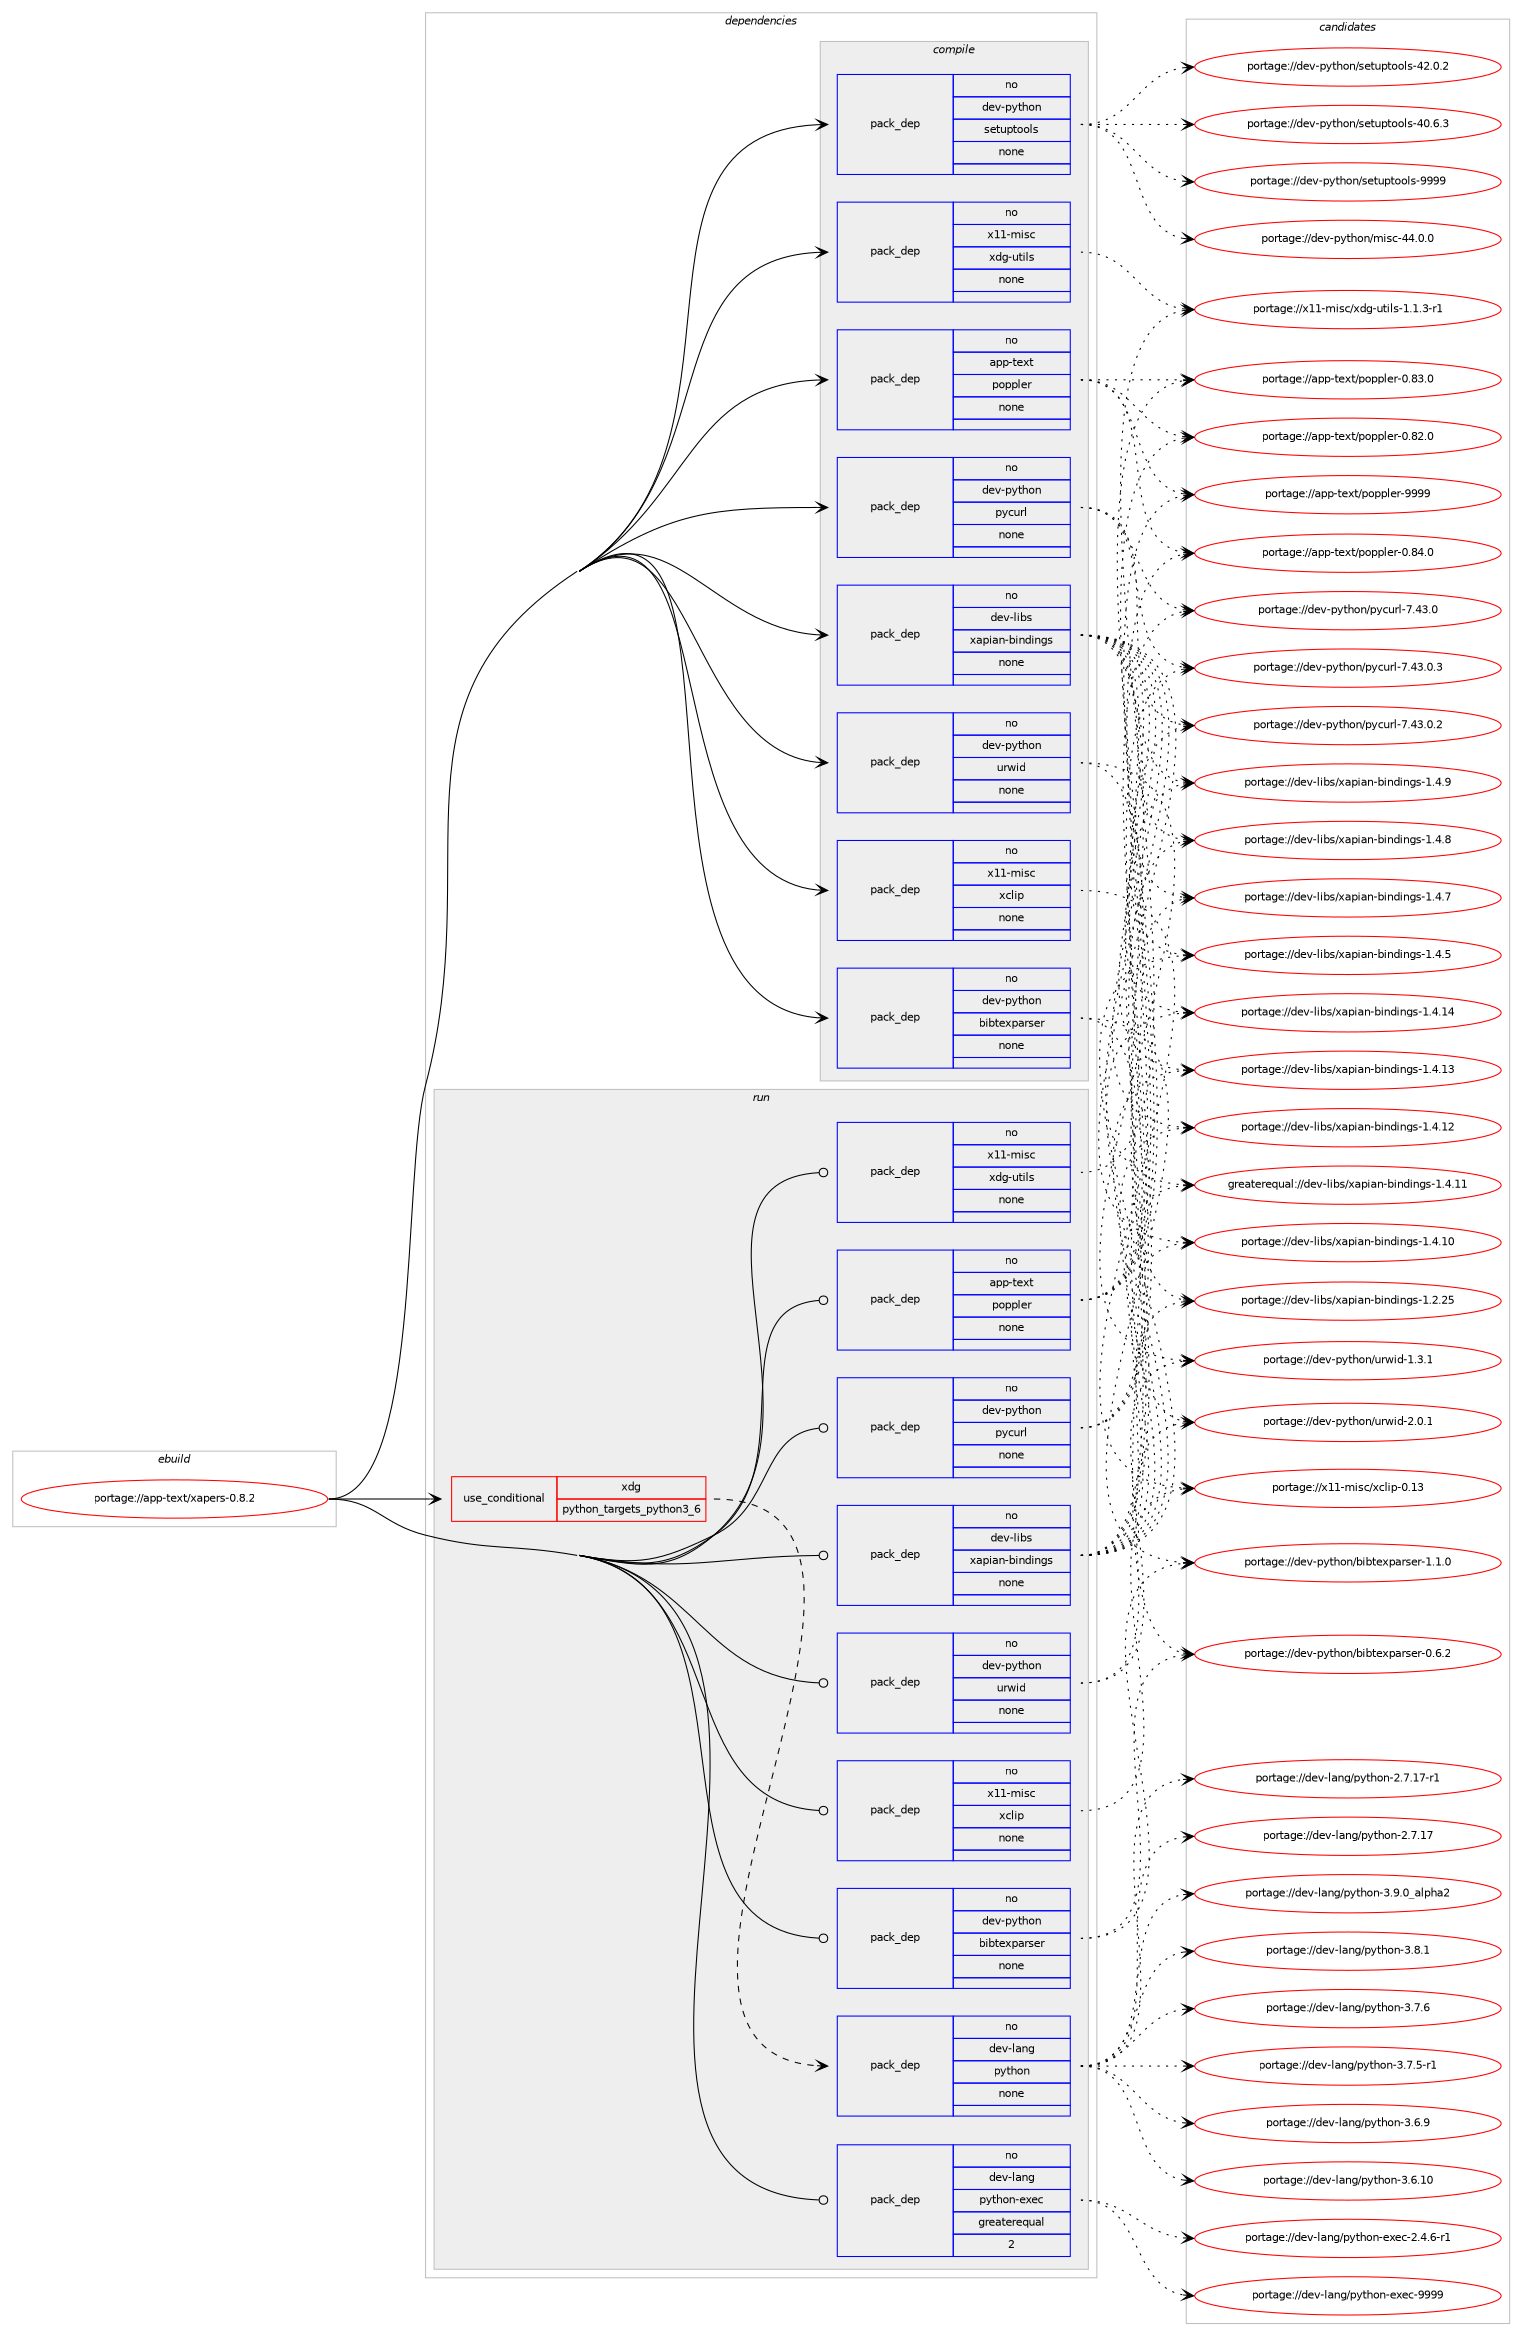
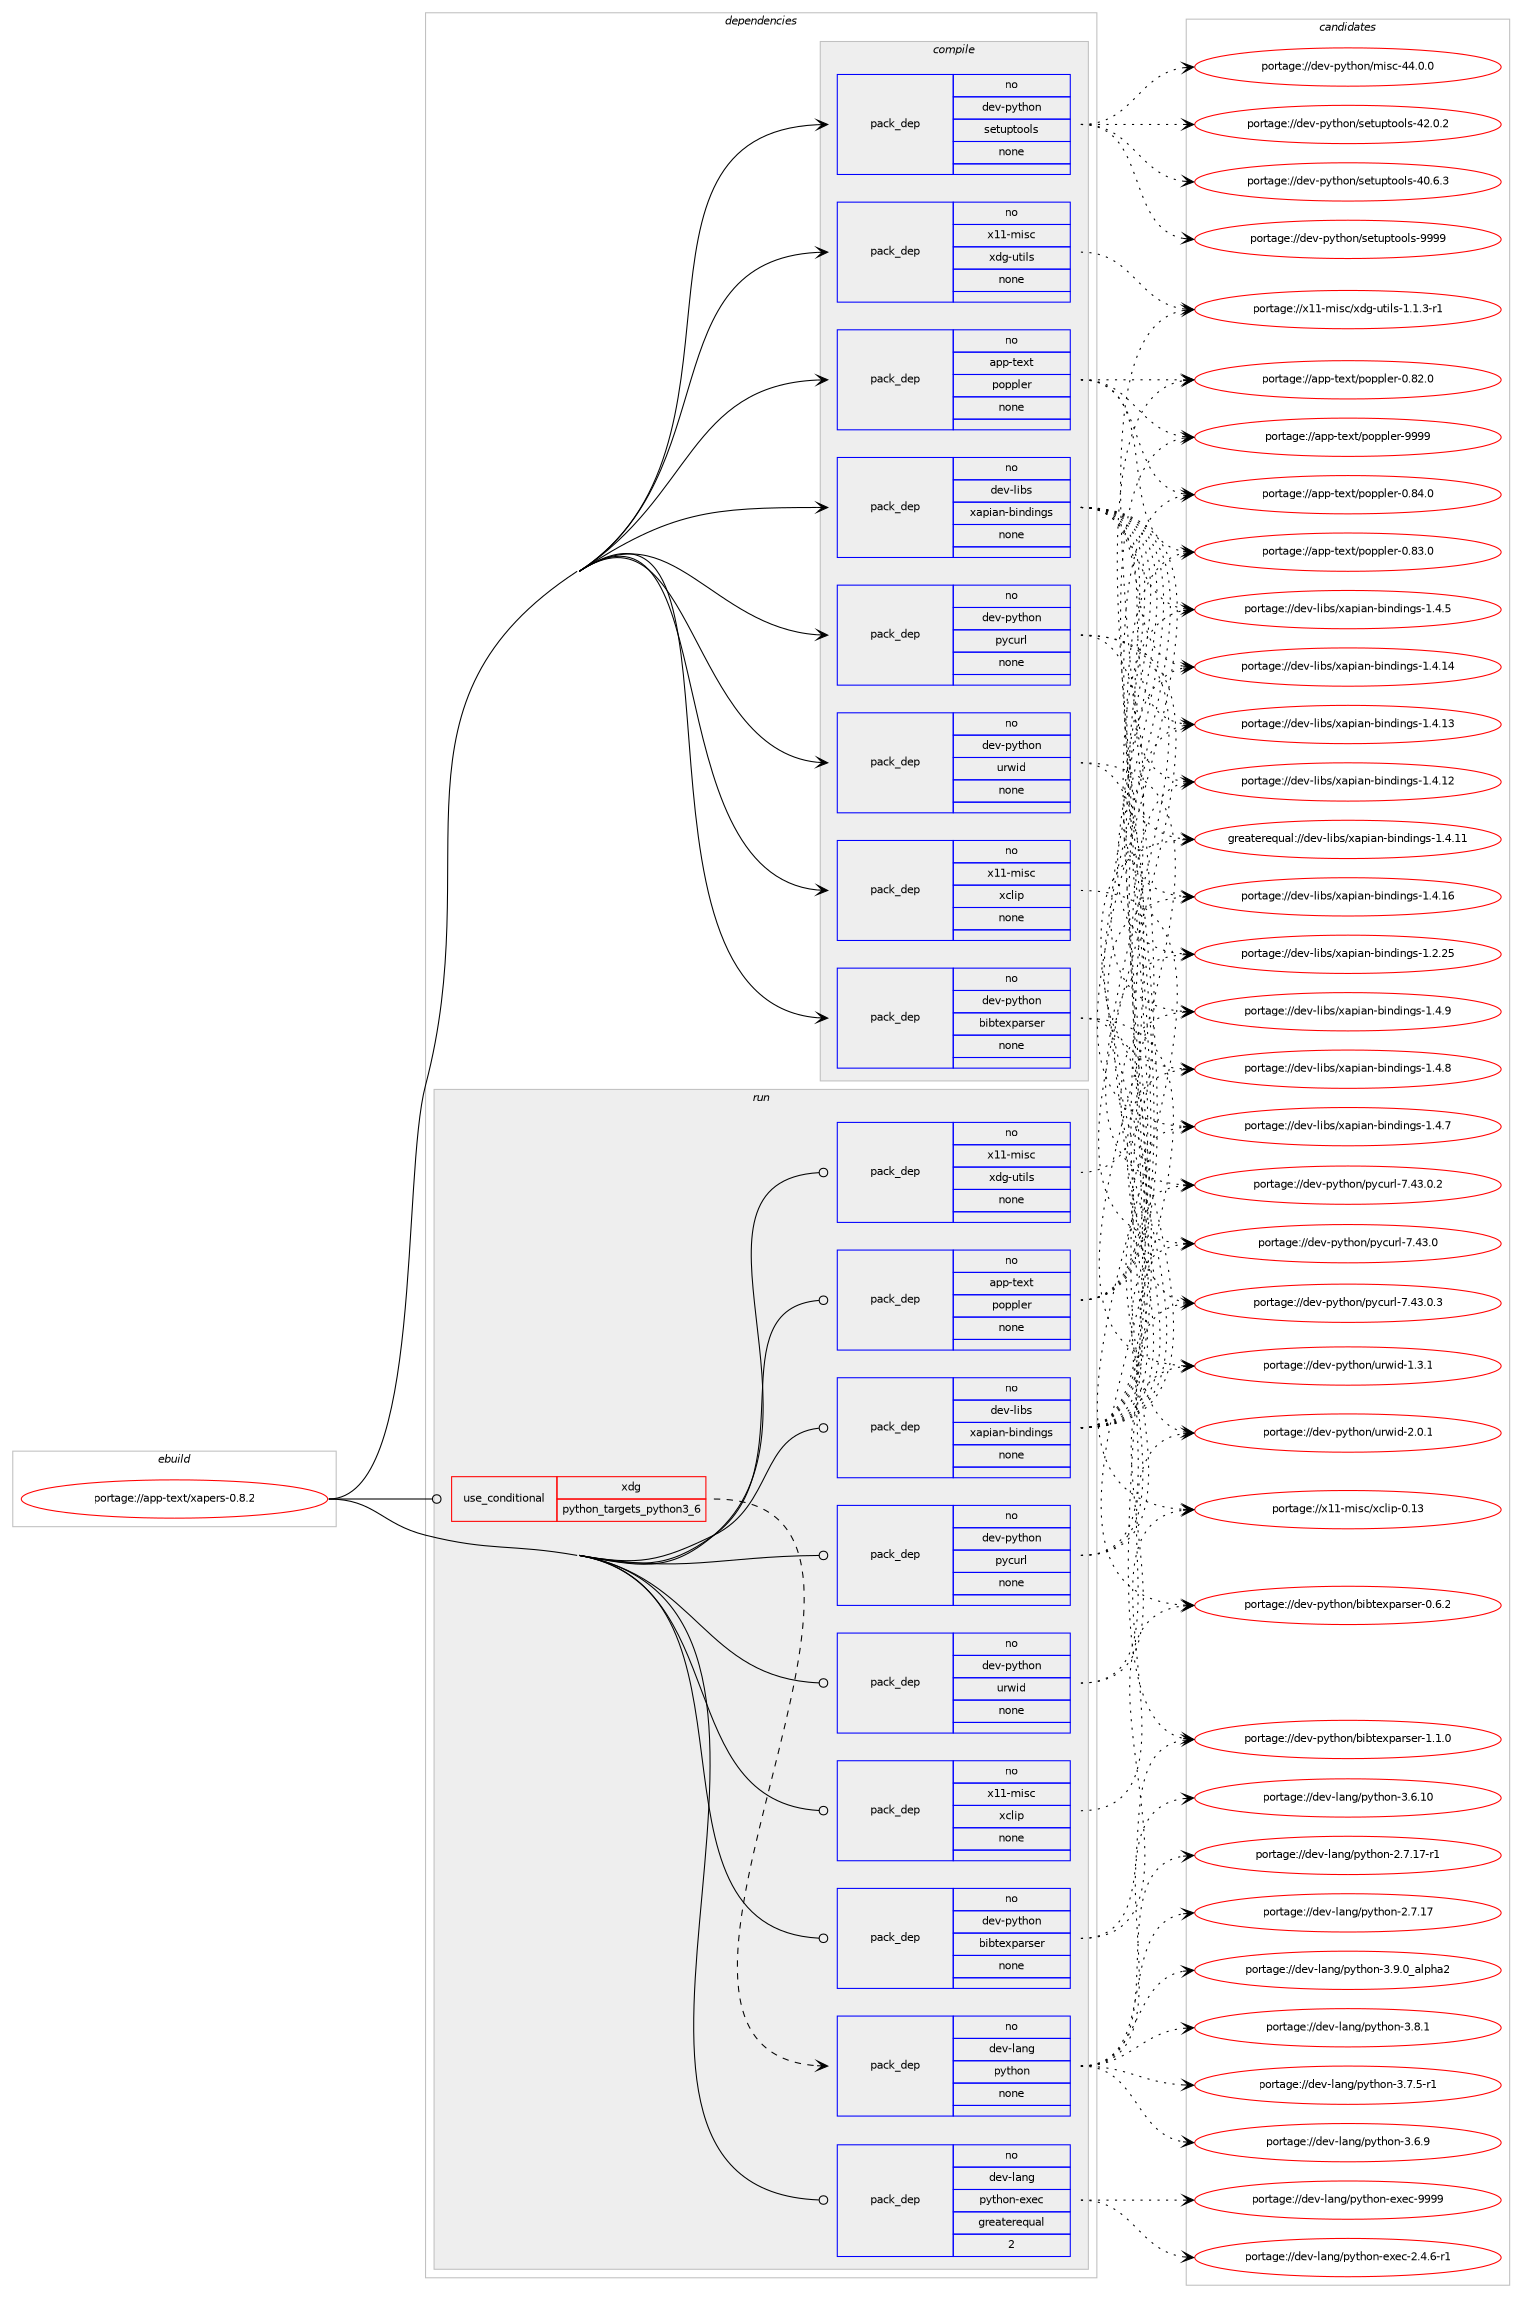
(1348, 1243) -> (1348, 897)
(379, 1499) -> (381, 1499)
(1348, 2009) -> none
